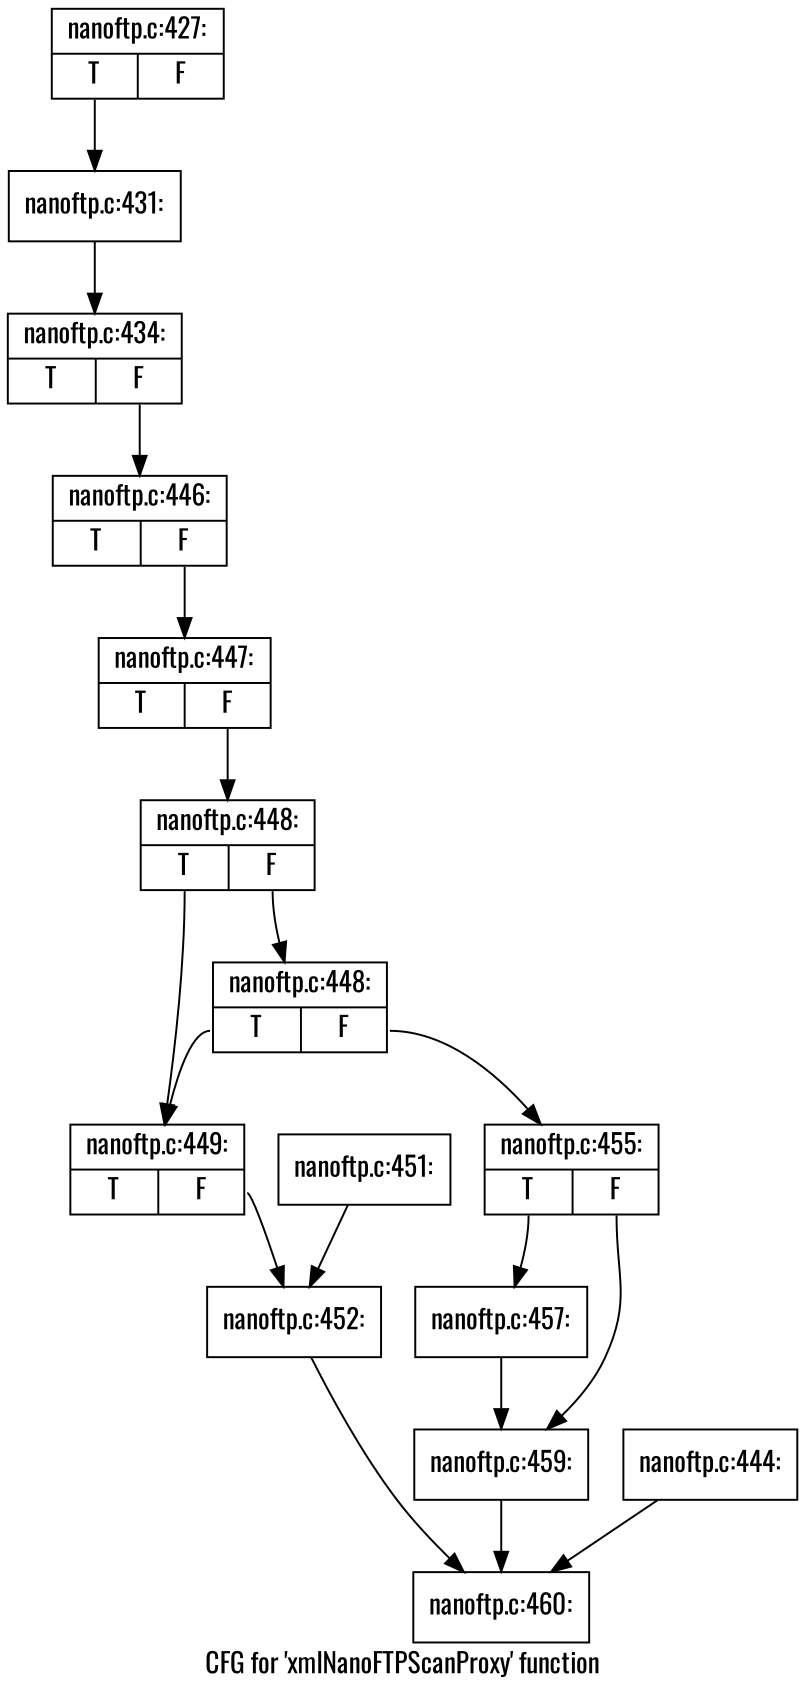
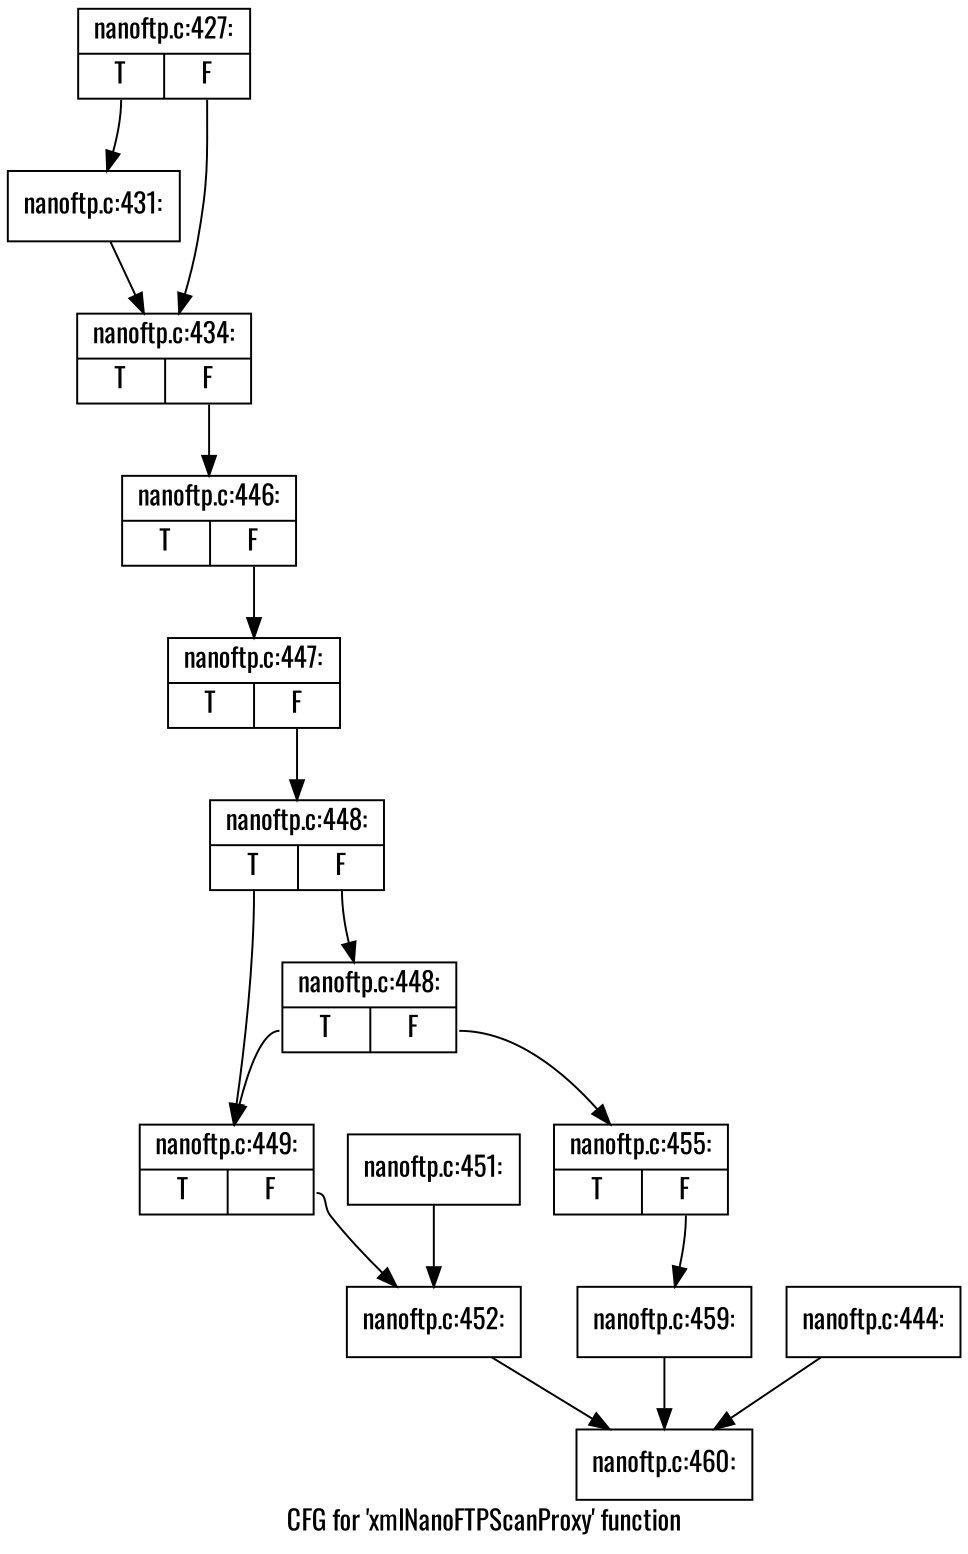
none -> (204, 198)
(501, 1322) -> none
